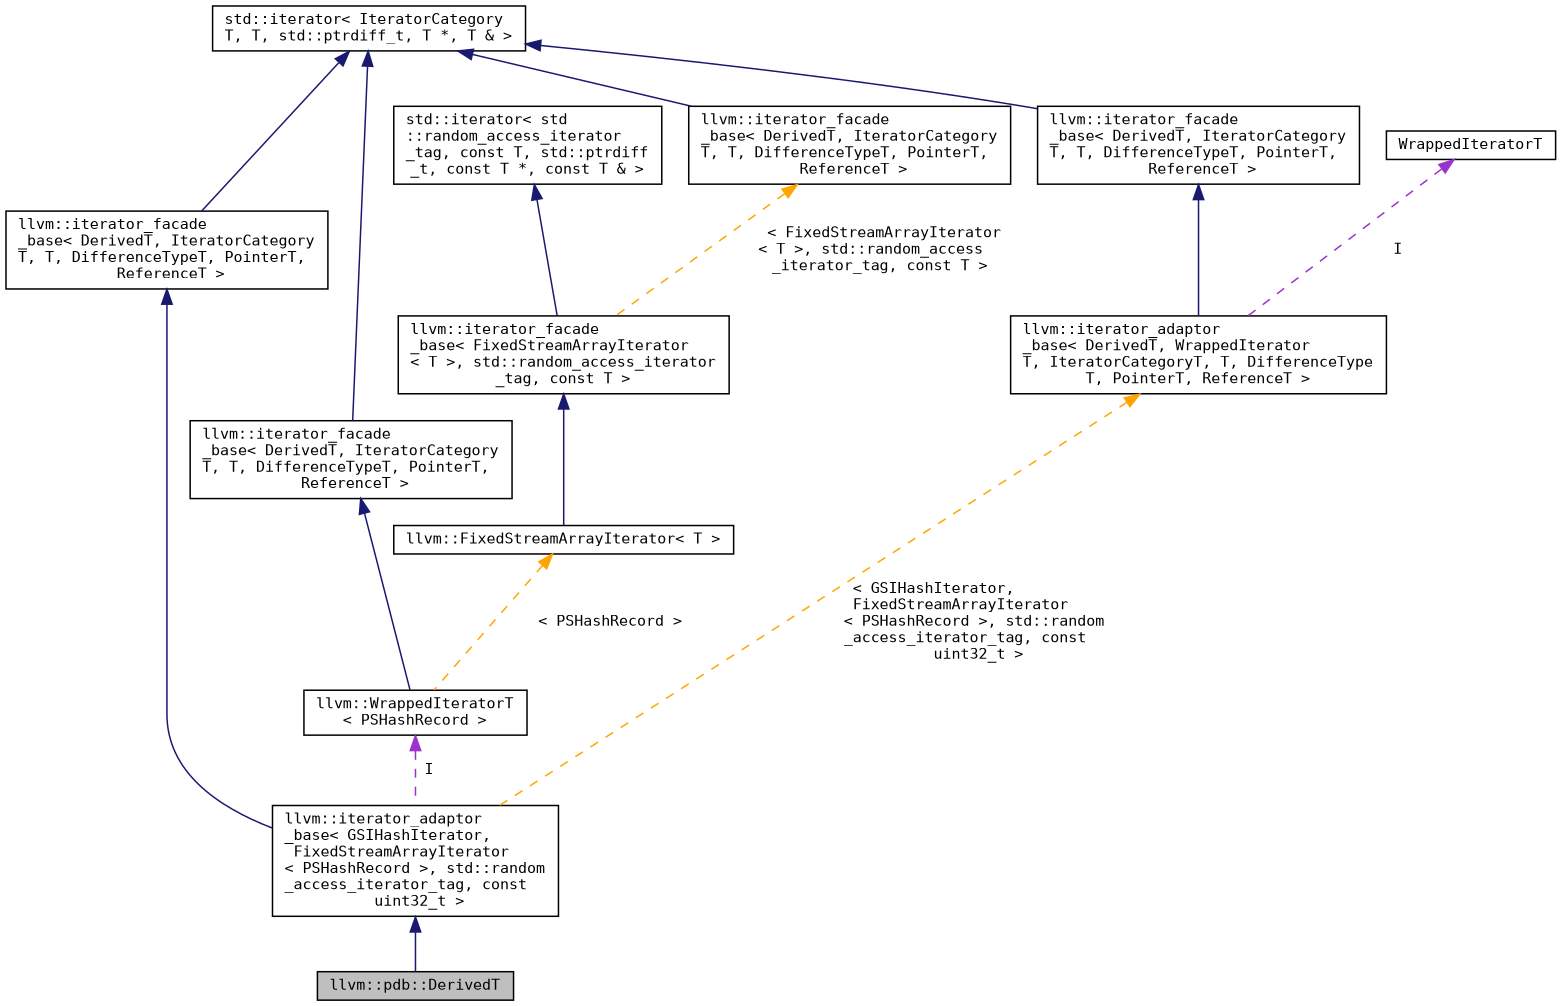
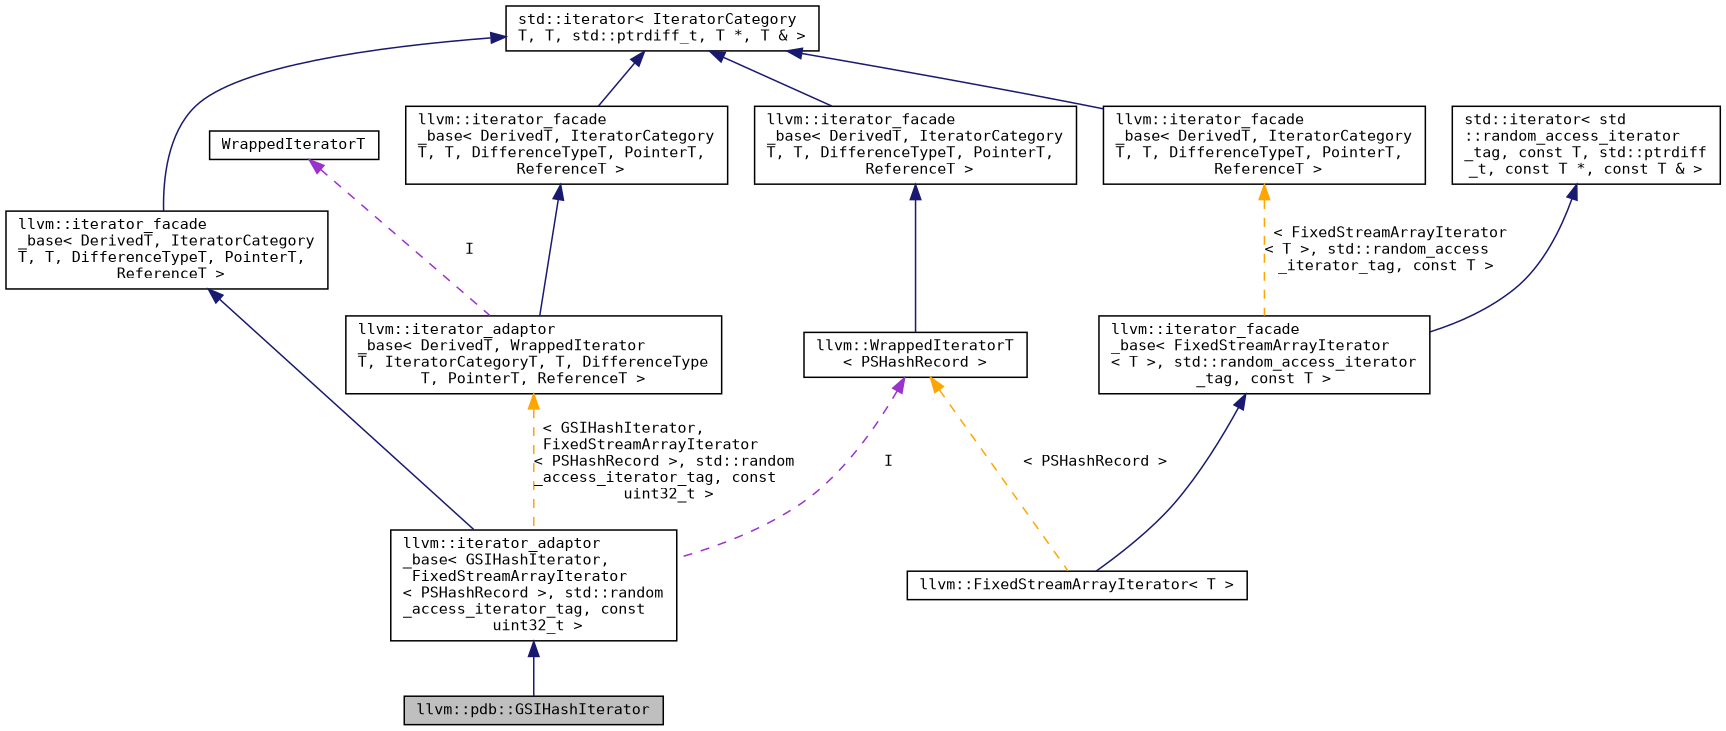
(488, 628) -> (1004, 480)
(415, 986) -> (534, 710)
